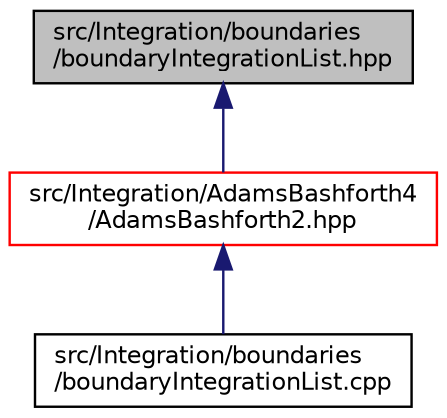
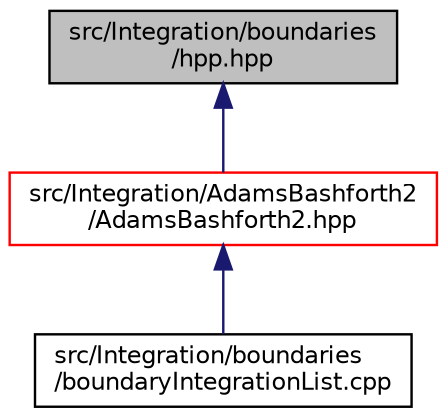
(223, 47) -> (223, 47)
(223, 209) -> (223, 209)
